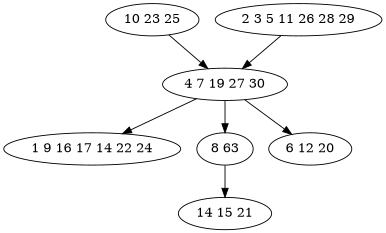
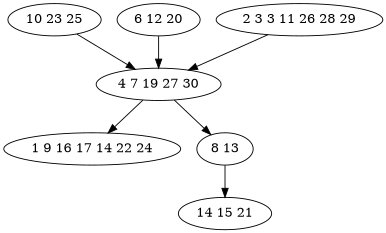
(299, 20) -> (299, 20)
(264, 114) -> (159, 48)
(225, 149) -> (225, 149)
